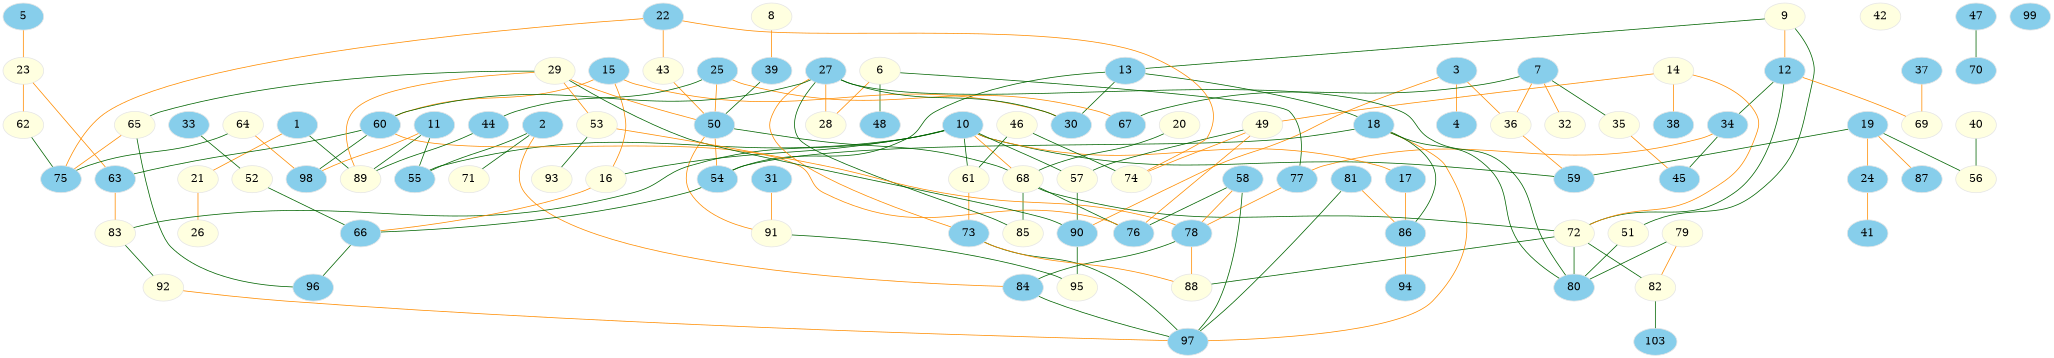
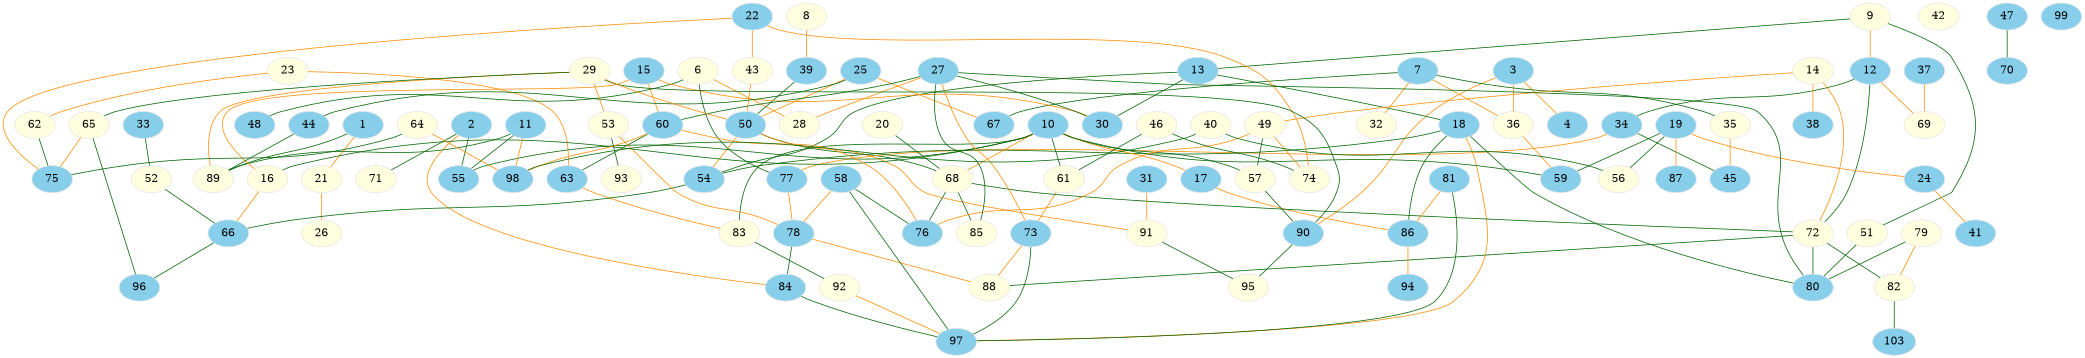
(23, 17) -> none
(343, 152) -> (588, 152)
none -> (946, 160)
